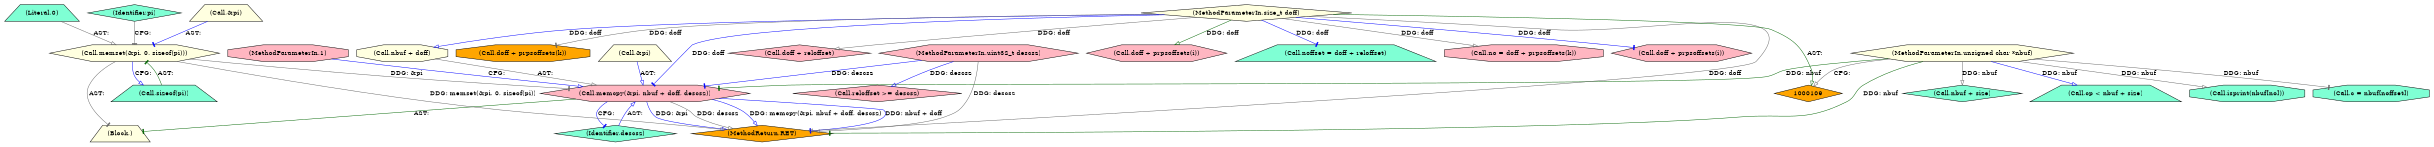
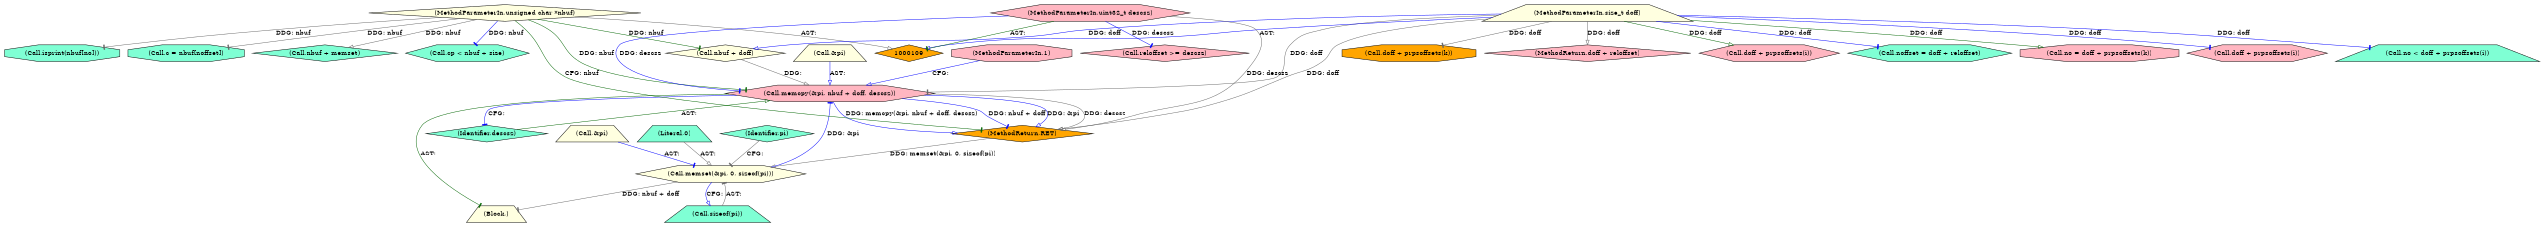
(1246, 13) -> (1588, 13)
(1588, 19) -> (1211, 34)
(901, 23) -> (1228, 84)
(1378, 32) -> (1865, 33)
none -> (618, 34)
none -> (991, 35)
(402, 53) -> (725, 53)
(800, 53) -> (1588, 53)
(1336, 53) -> (1930, 53)
(1962, 53) -> (505, 13)
none -> (2438, 53)
(924, 72) -> (1128, 33)
(156, 73) -> (726, 195)
(547, 73) -> (794, 73)
(1843, 73) -> (810, 33)
(2032, 73) -> (487, 32)
(2111, 74) -> (273, 30)
(378, 76) -> (813, 147)
(98, 93) -> (651, 194)
(1881, 93) -> (582, 73)
(1962, 93) -> (325, 53)
(2106, 93) -> (467, 53)
(448, 104) -> (883, 152)
(624, 115) -> (641, 115)
